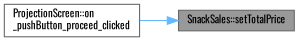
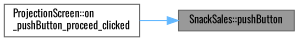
(236, 21) -> (236, 21)
